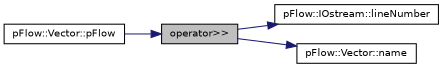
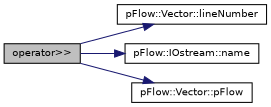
(357, 14) -> (192, 14)
(138, 34) -> (112, 72)
(357, 54) -> (192, 54)
